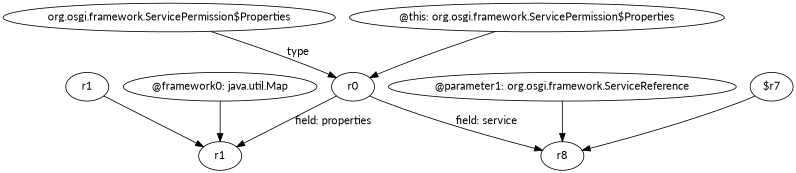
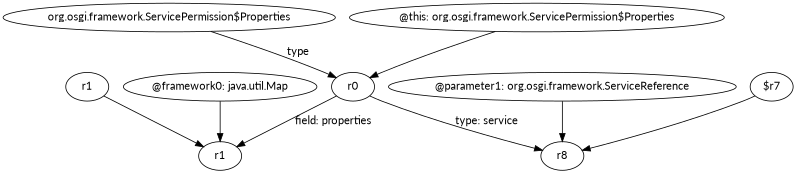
(487, 121) -> (487, 121)
